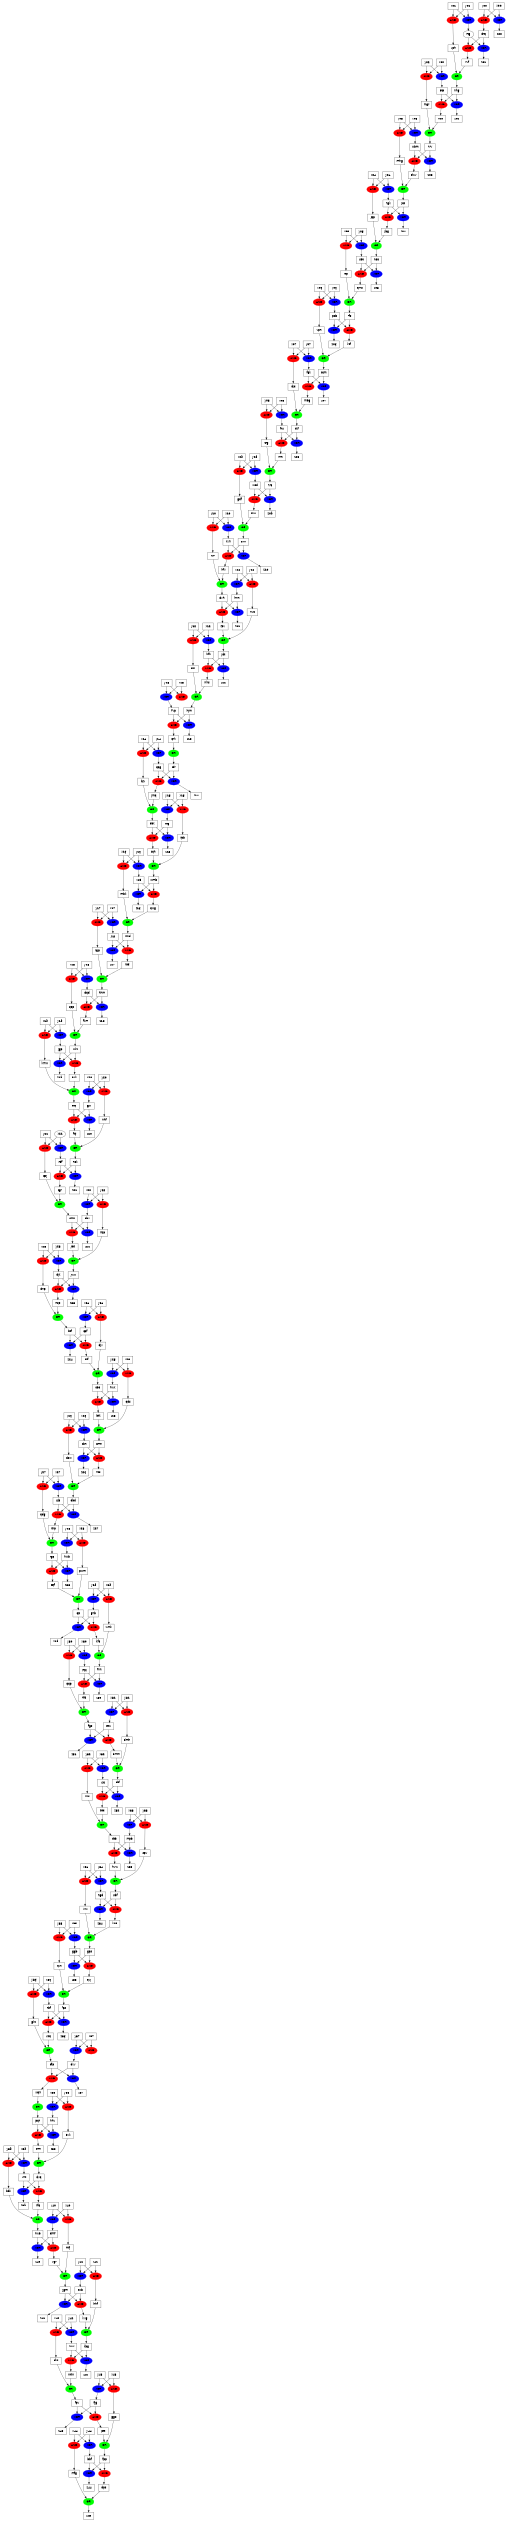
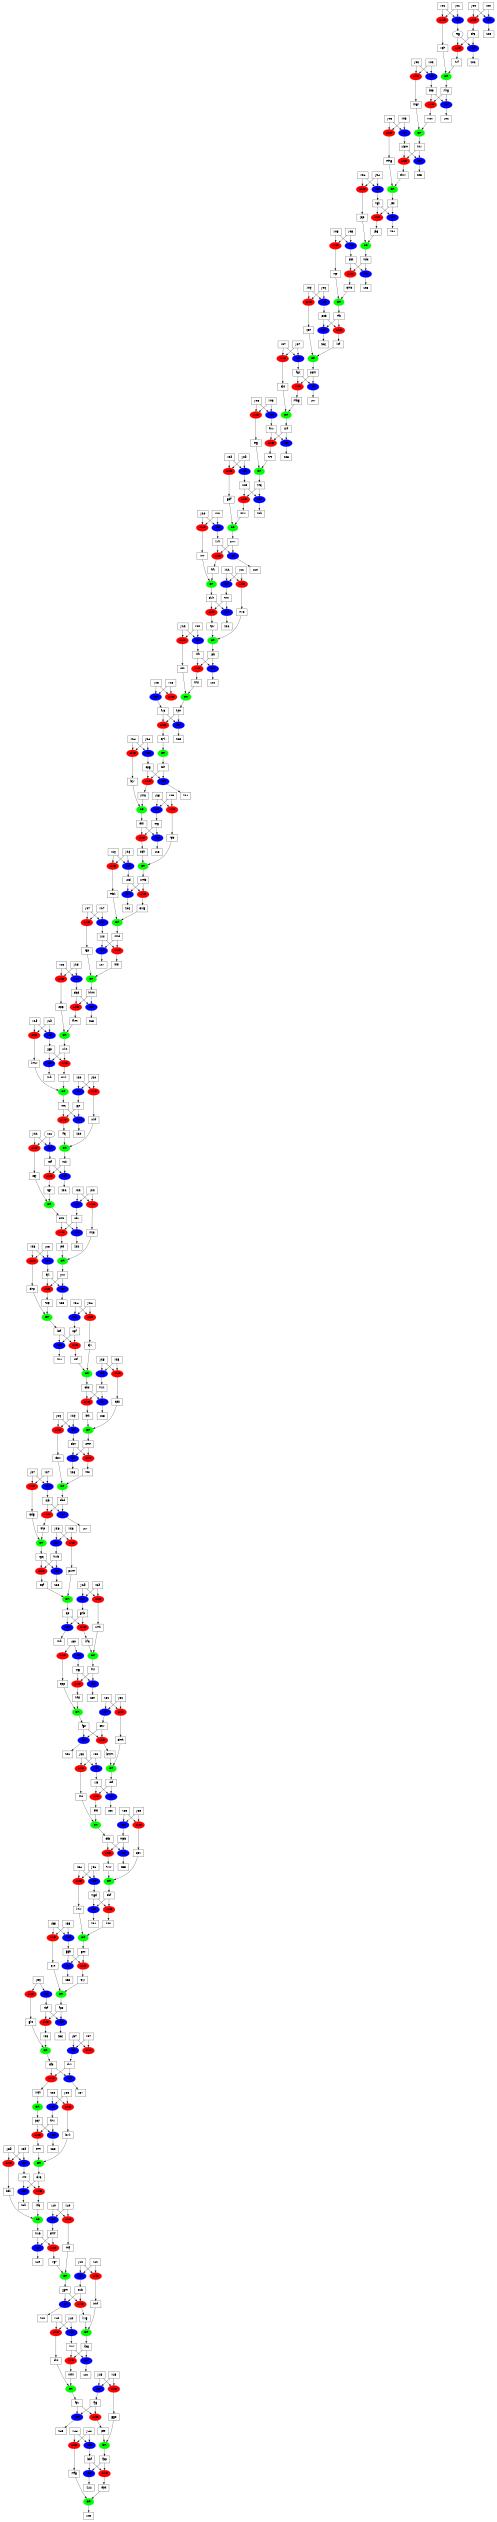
(84, 1642) -> none
(48, 1980) -> none
